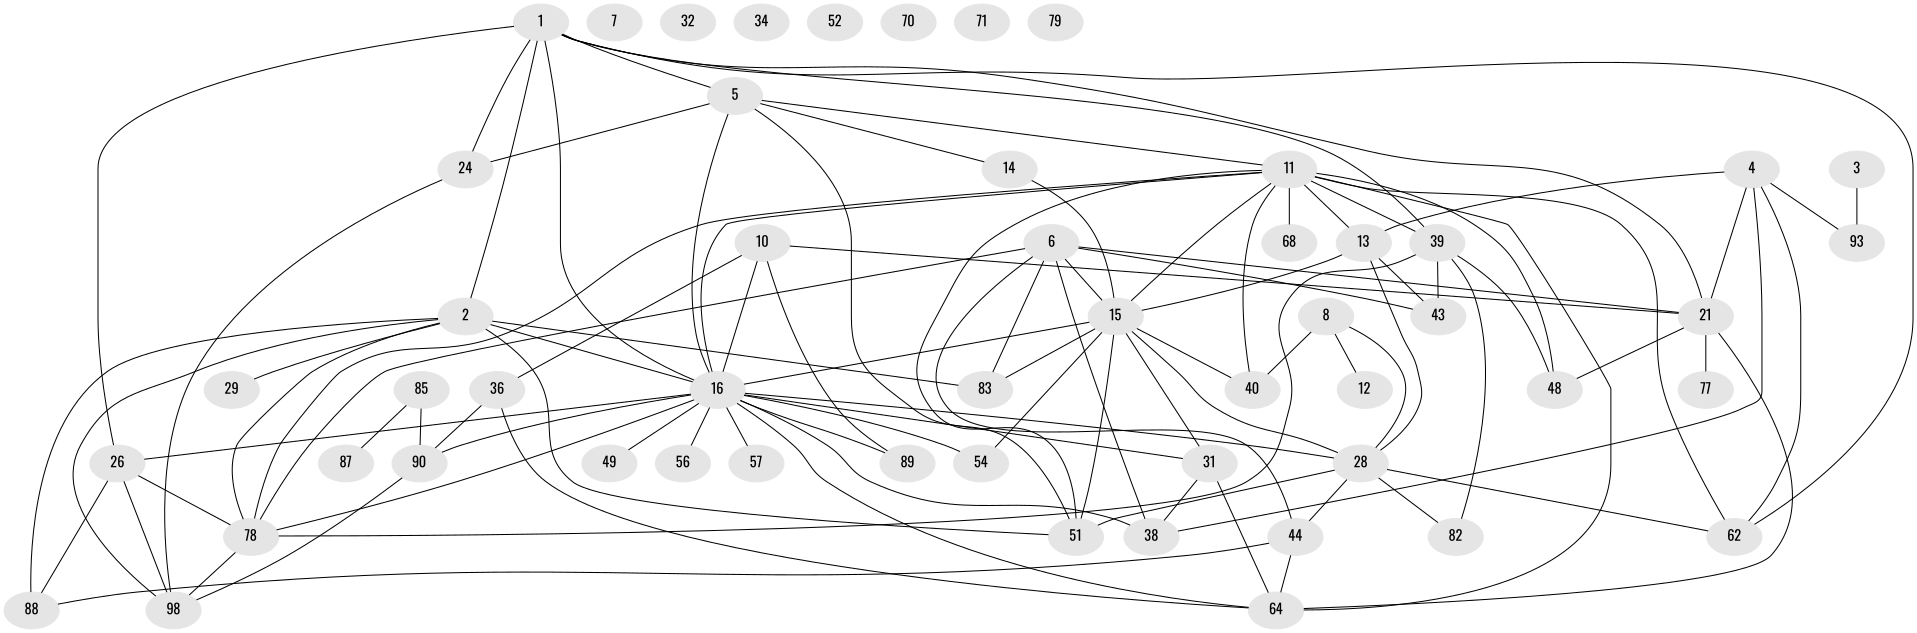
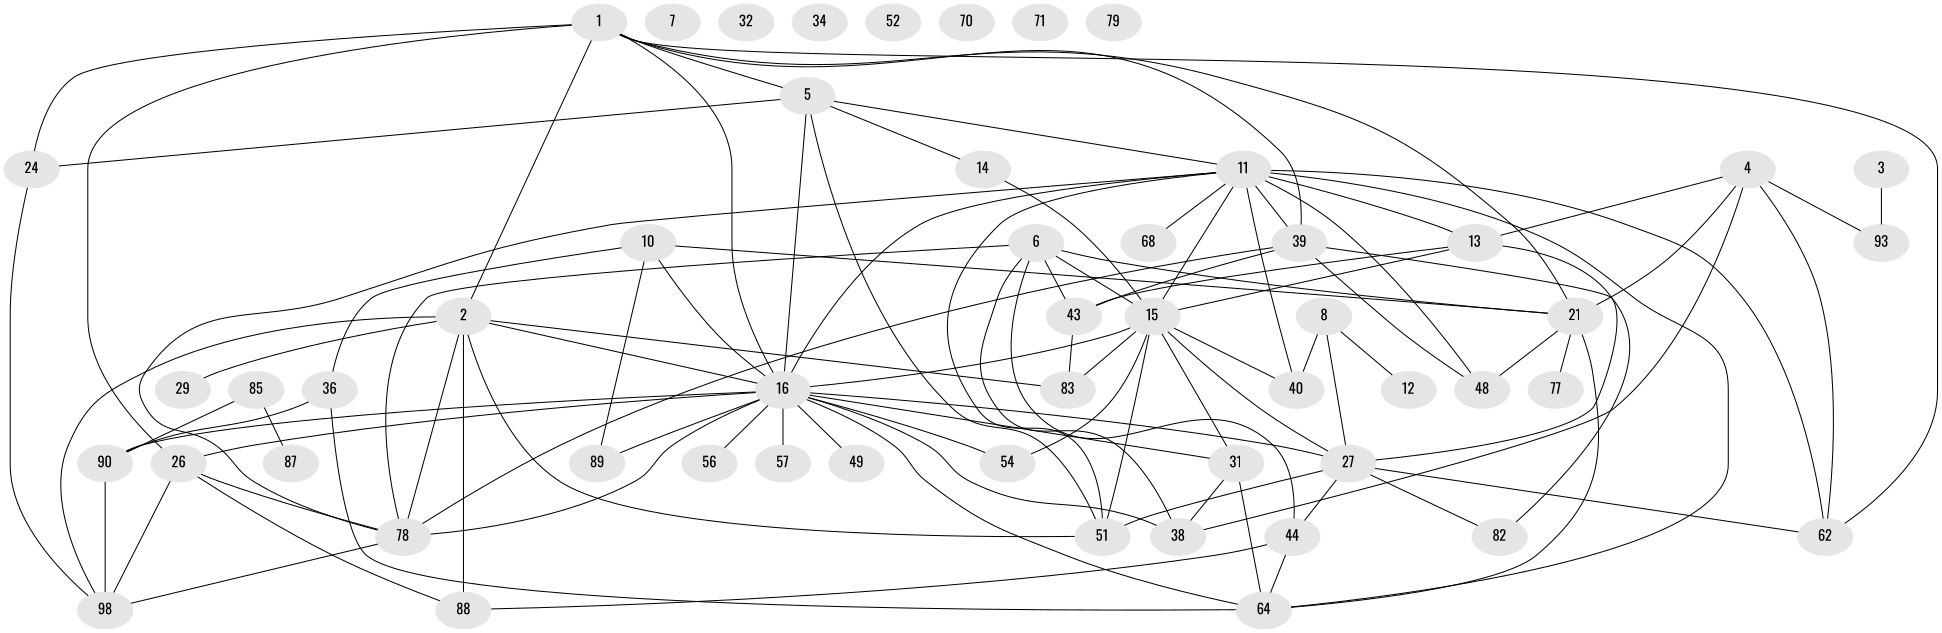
(1018, 317) -> (1071, 353)
(1361, 463) -> (1349, 463)
